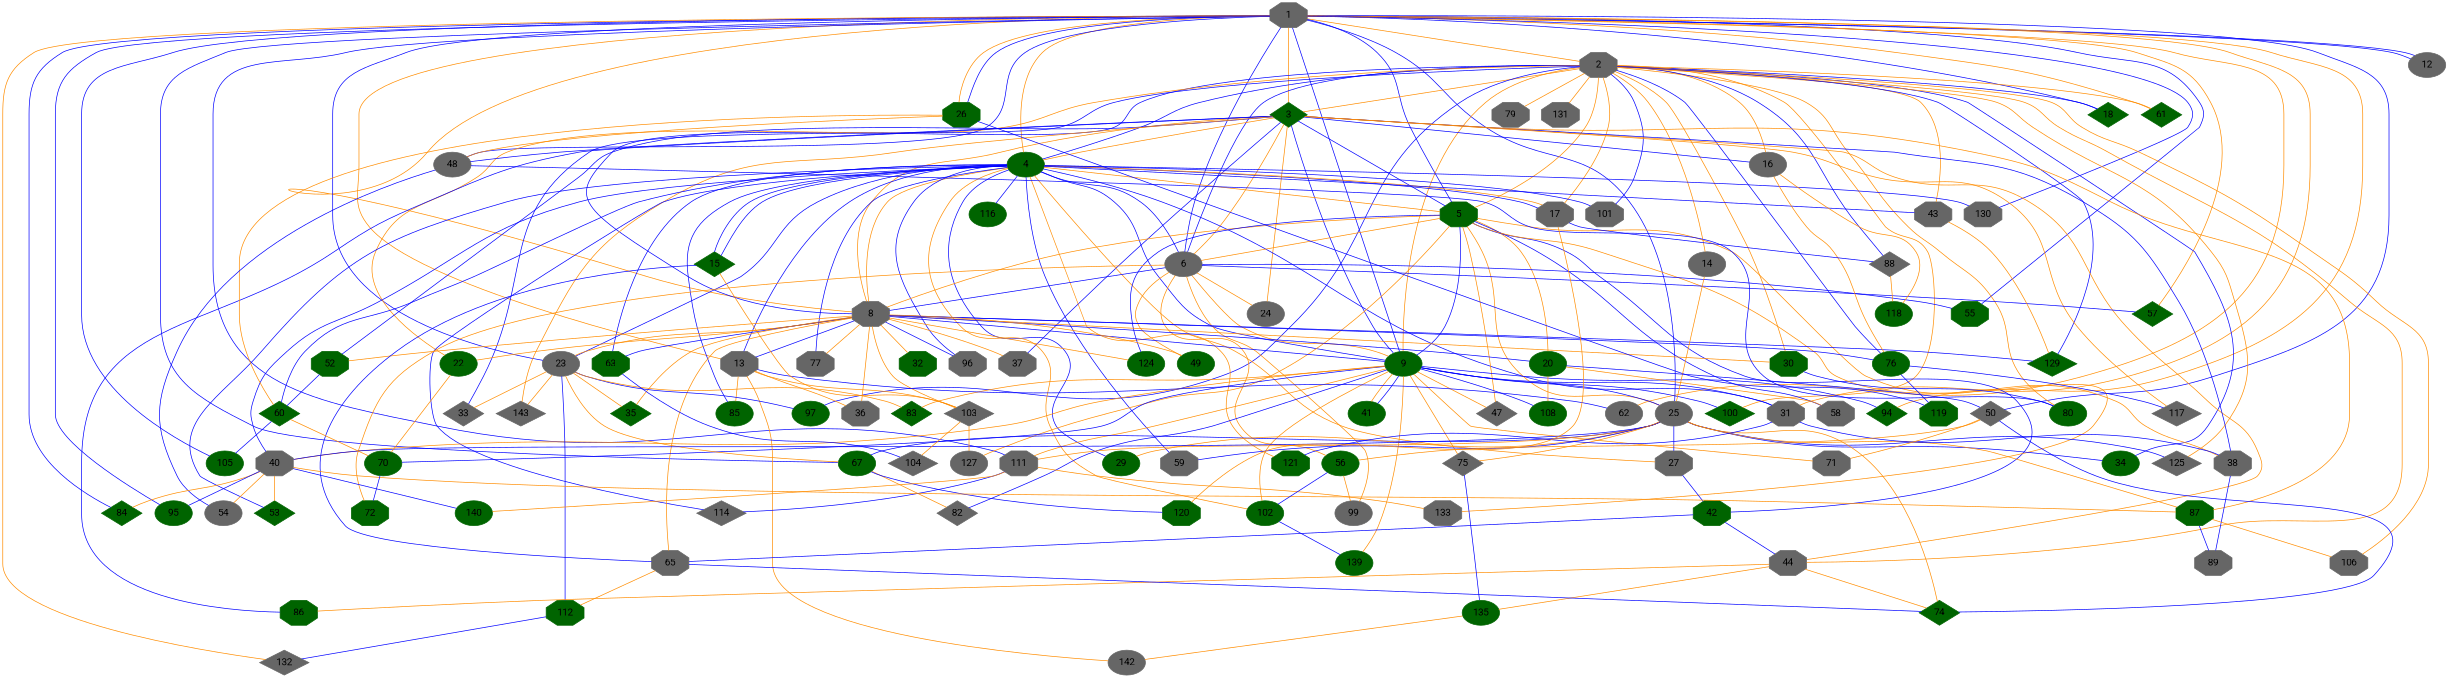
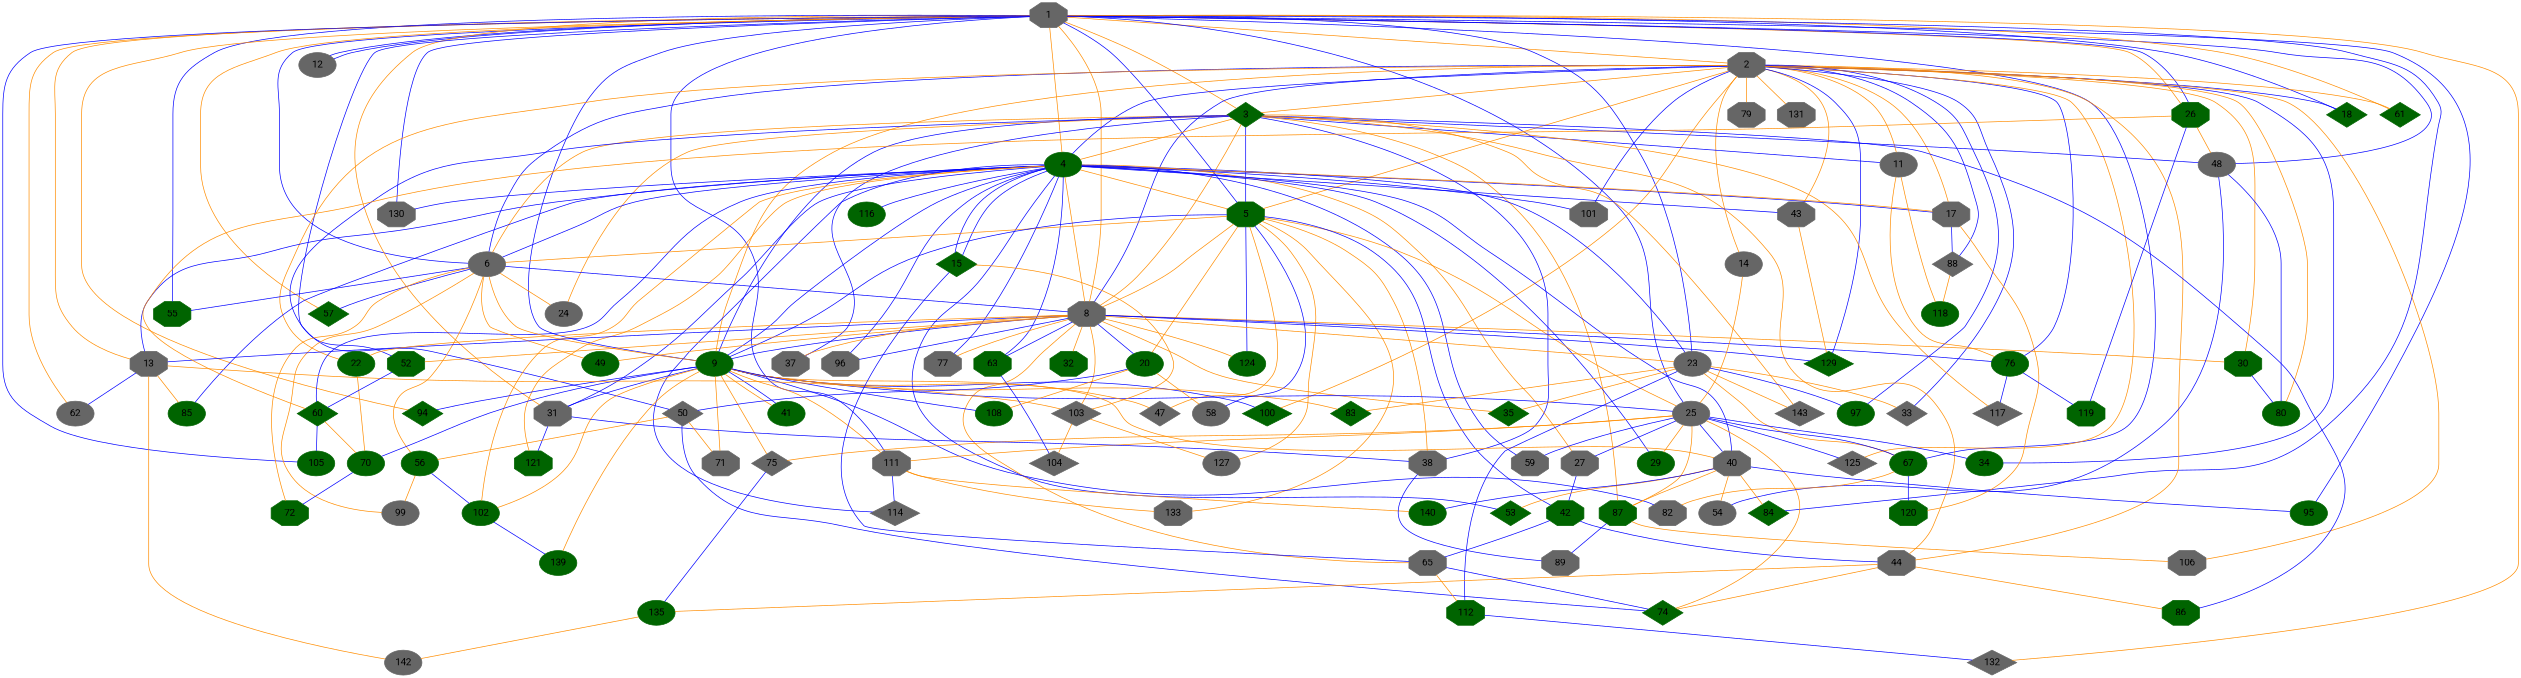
(1768, 165) -> (1899, 165)
(860, 414) -> none
(1836, 414) -> (1211, 414)
(957, 513) -> (1668, 513)
